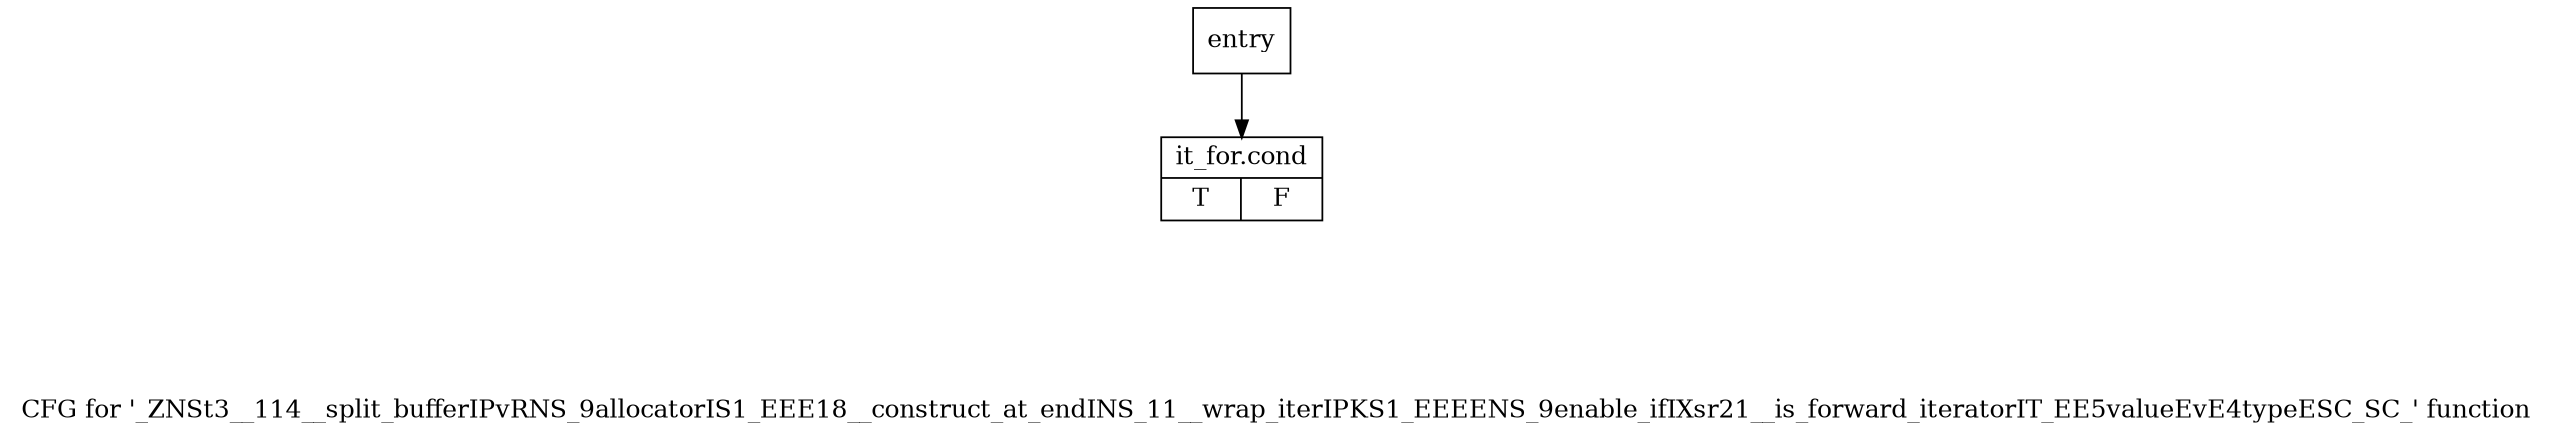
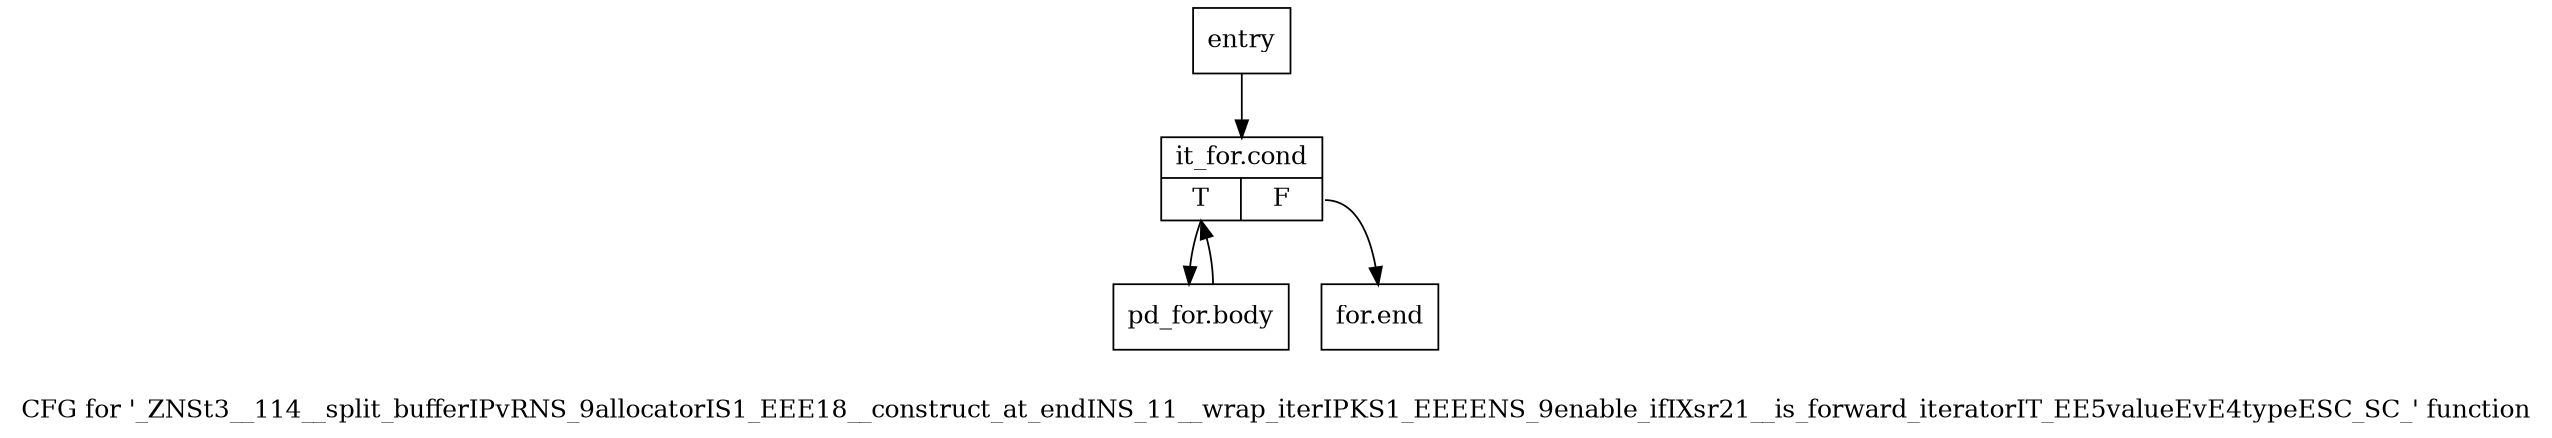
none -> (1201, 317)
none -> (1380, 317)
